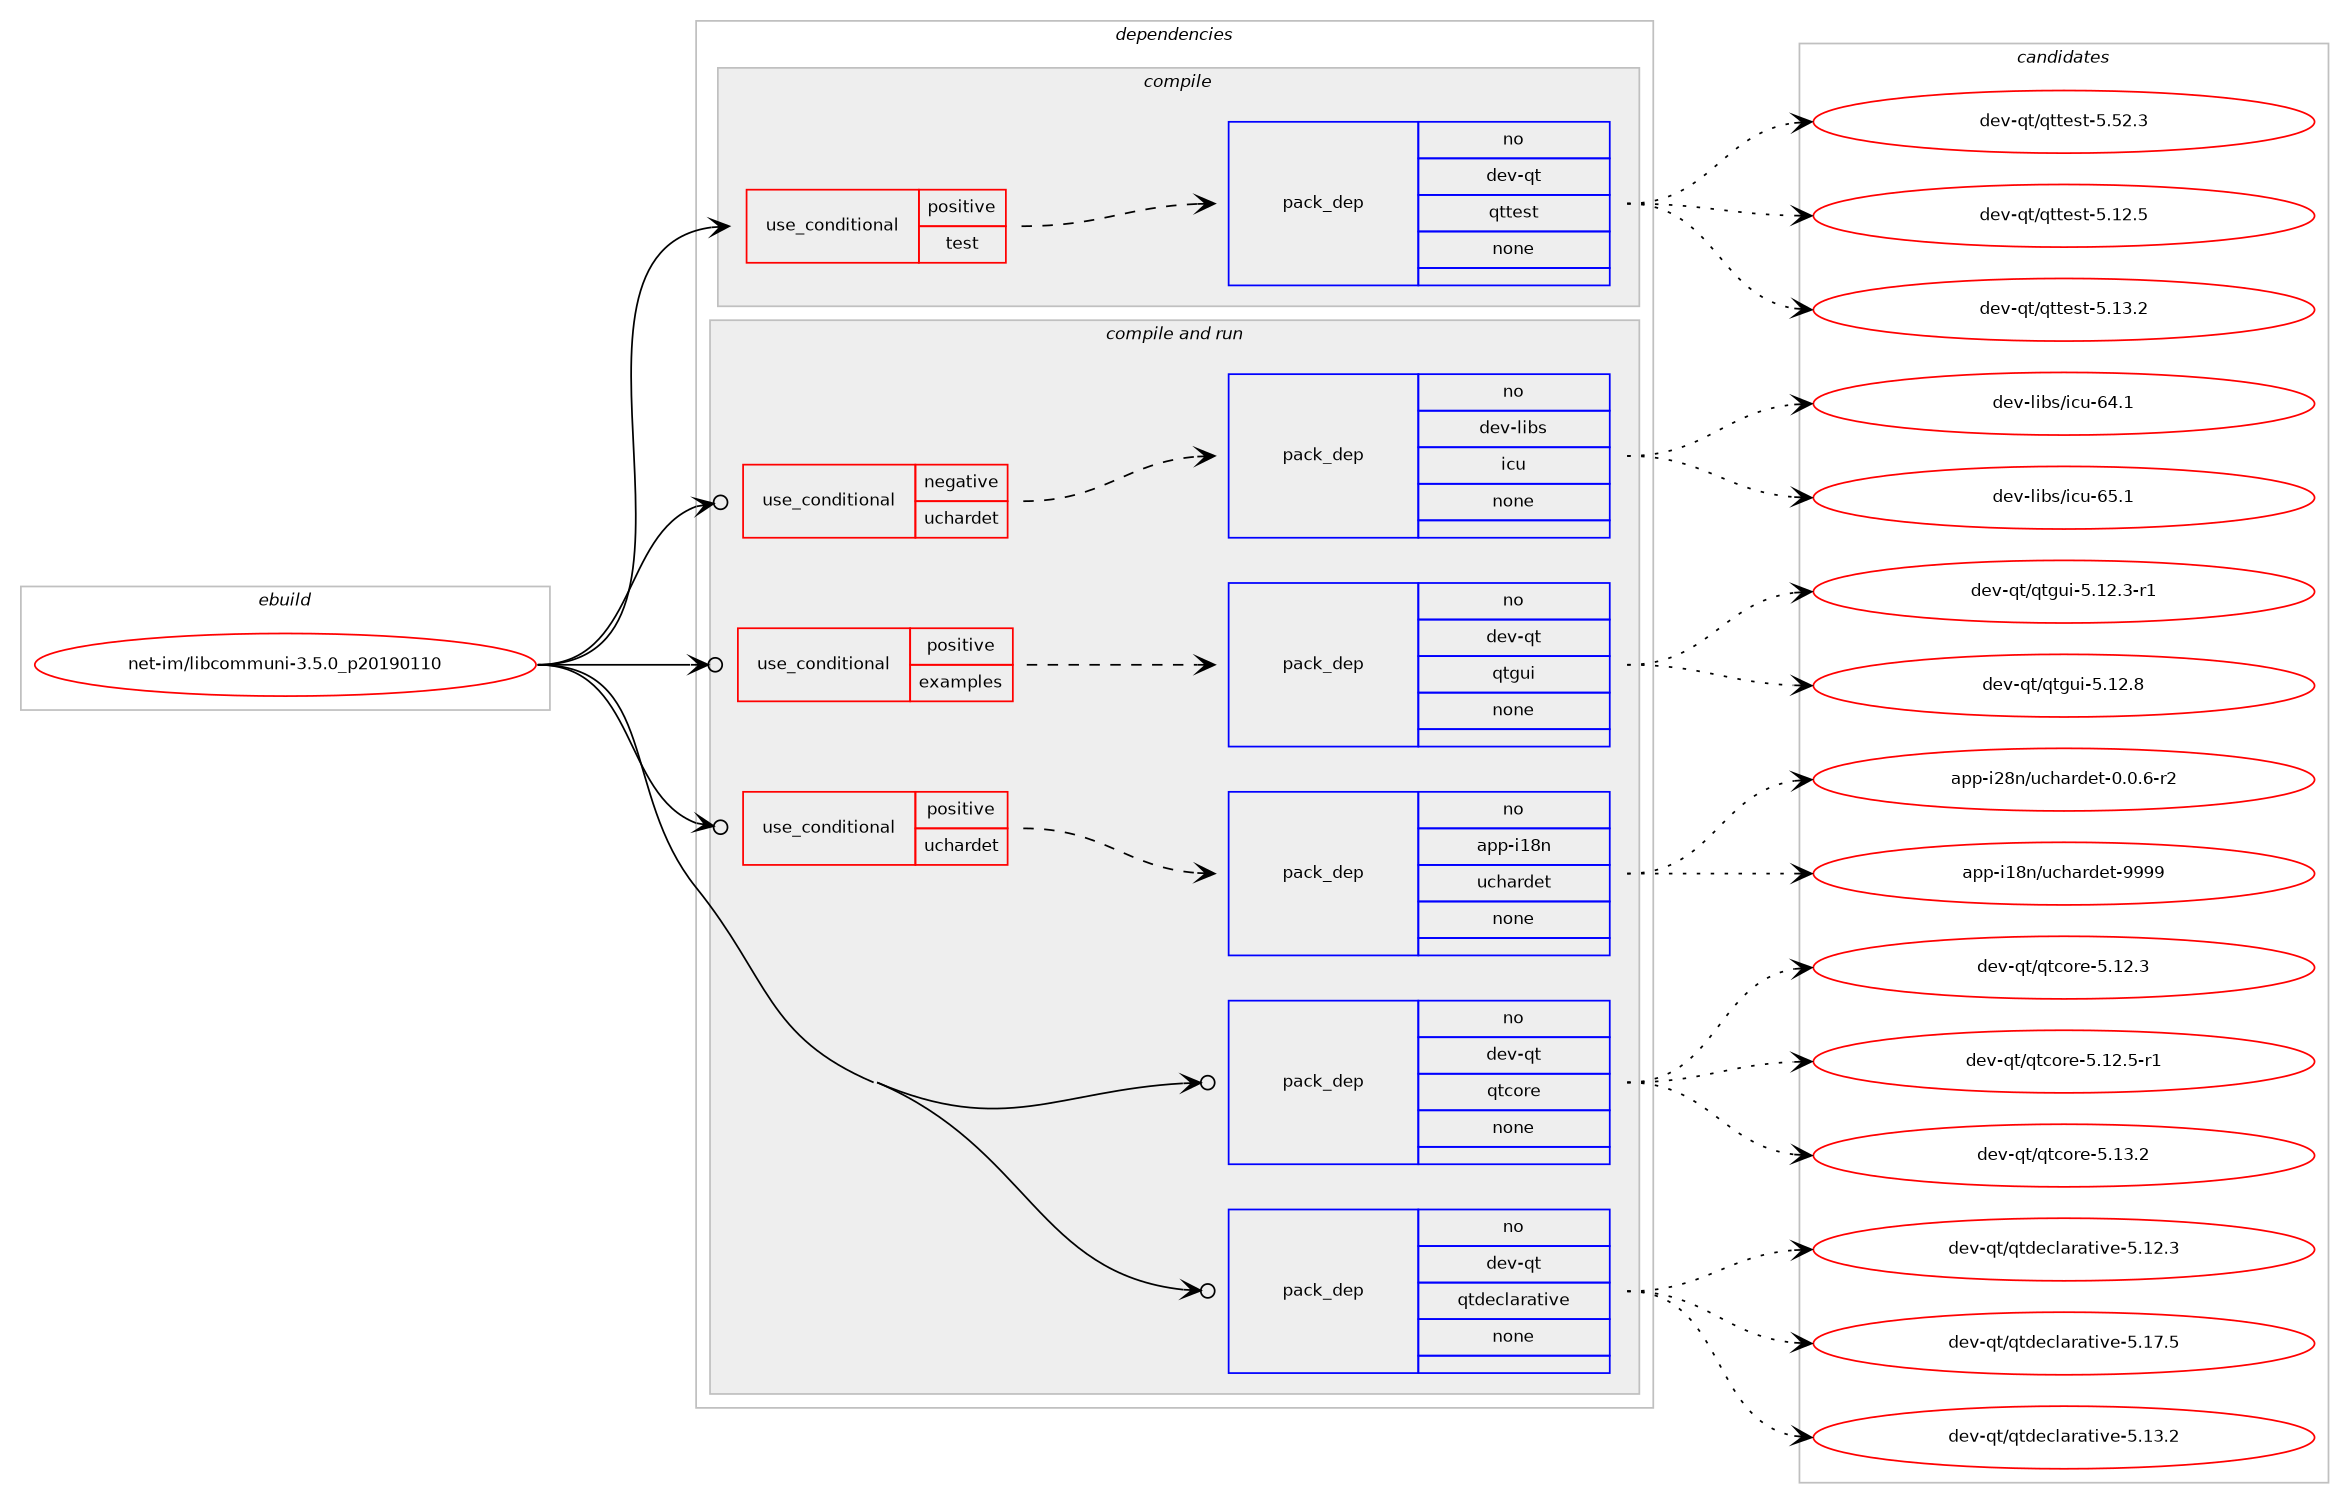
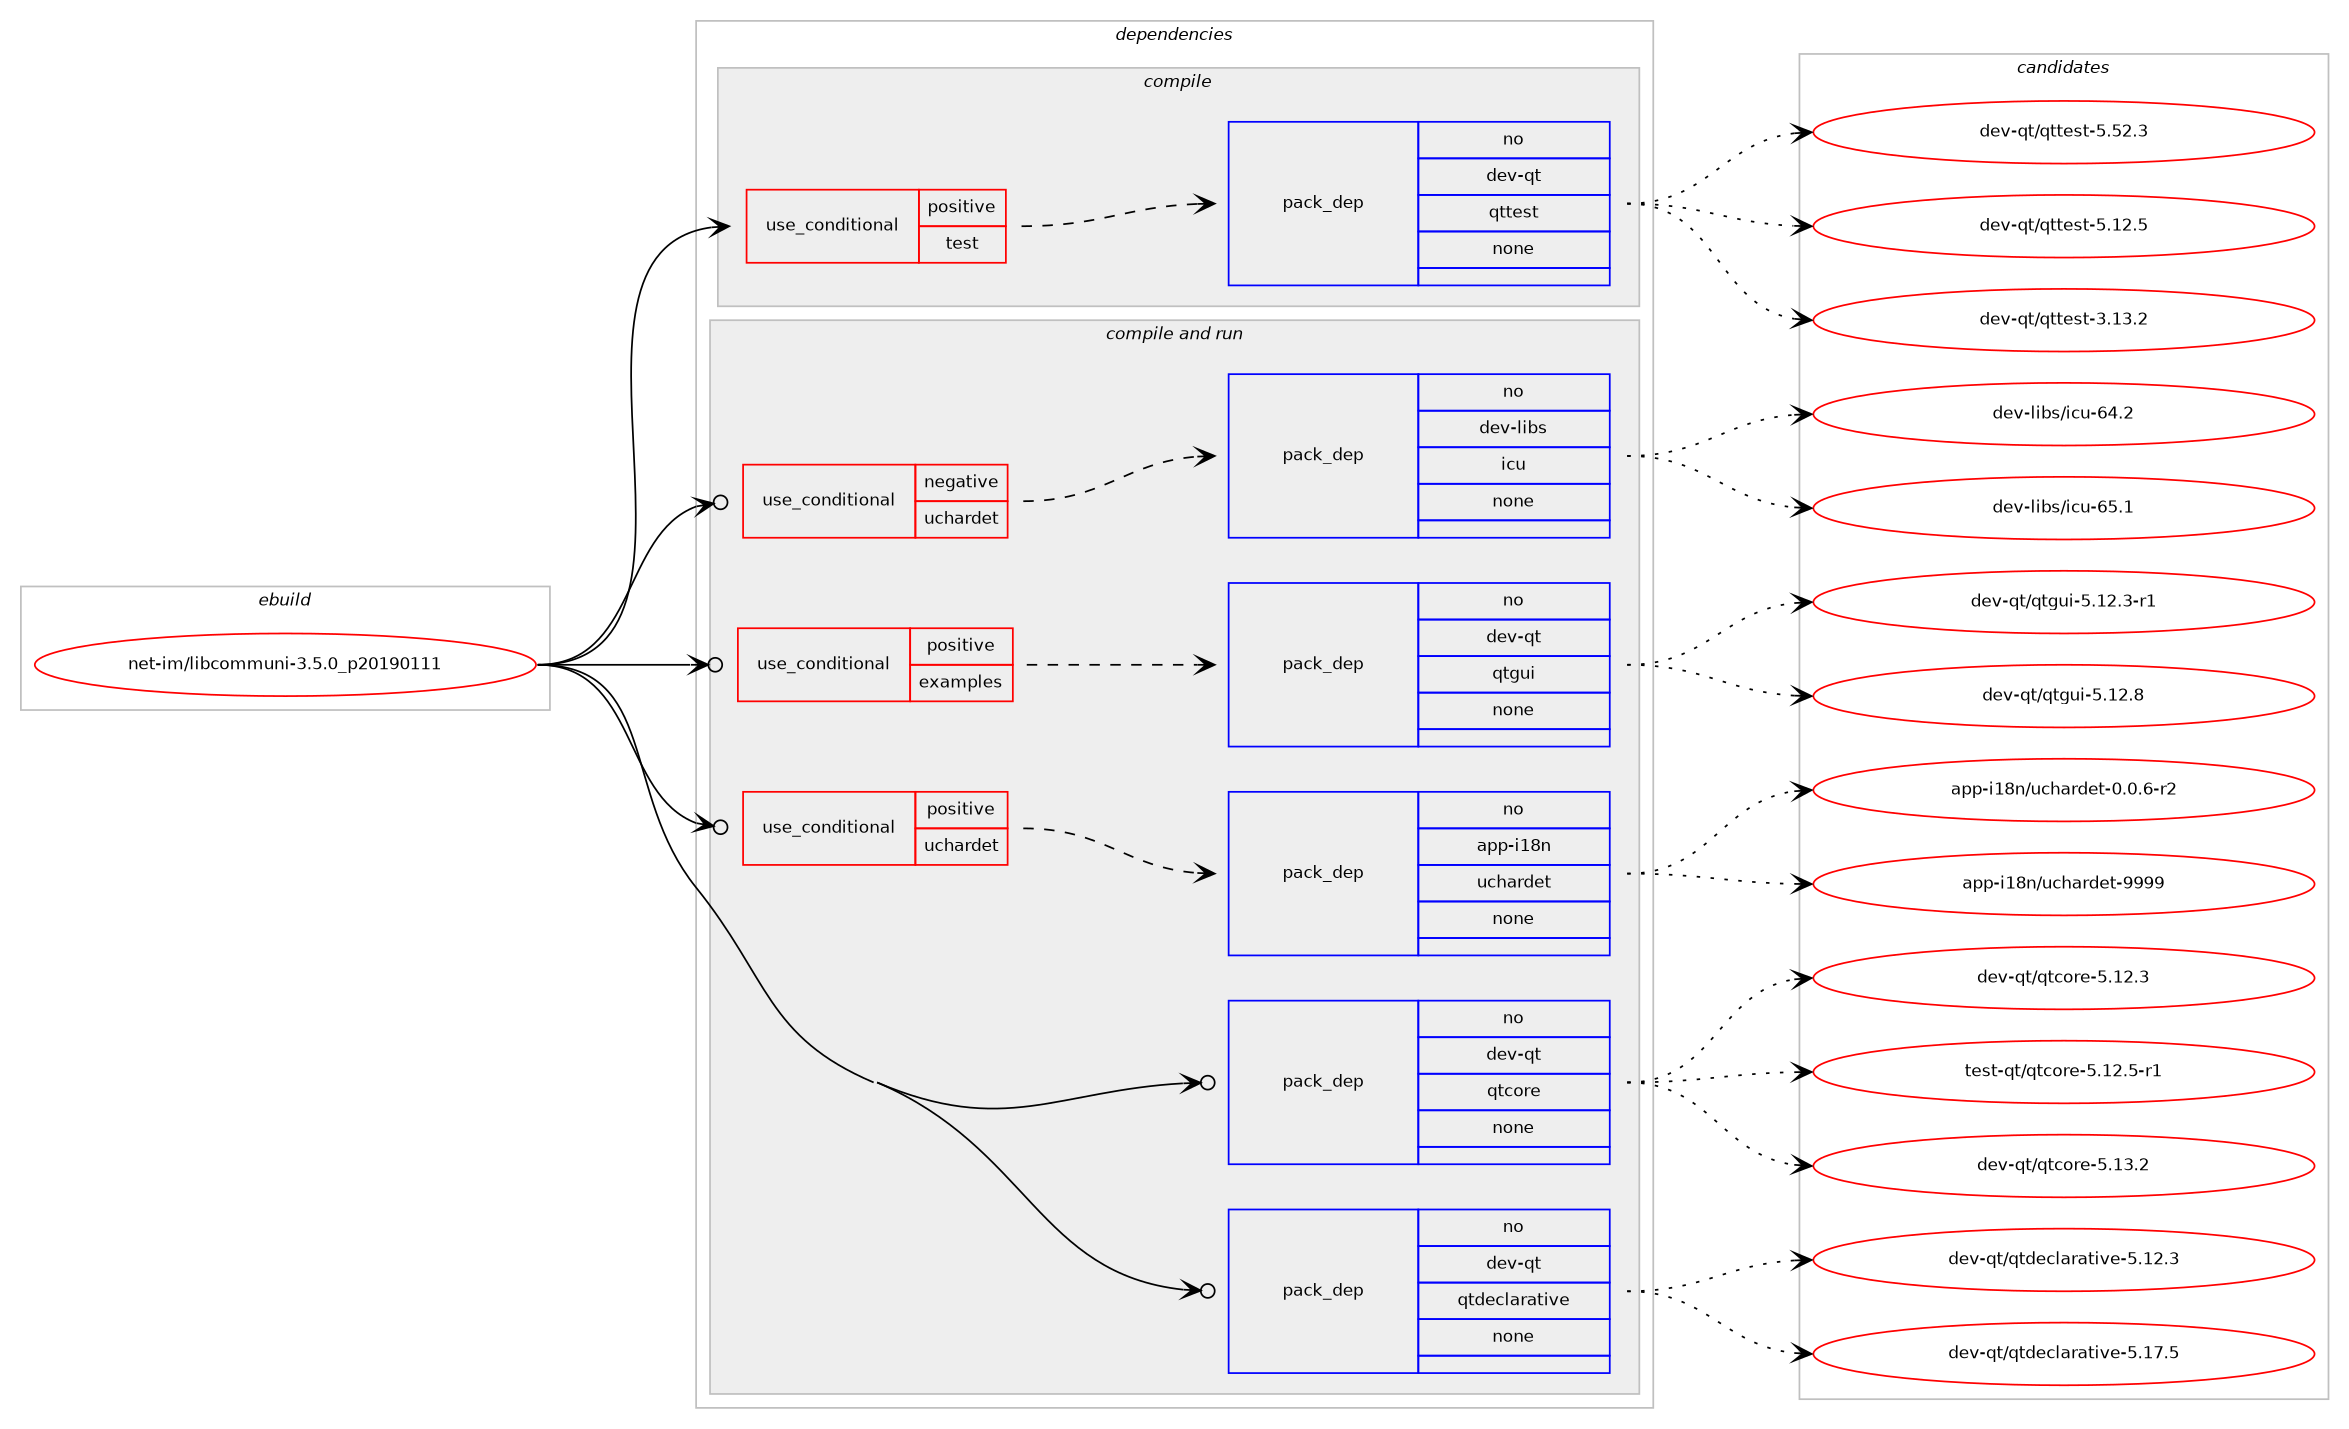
(2064, 310) -> (2064, 320)
(2064, 404) -> (2064, 414)
(285, 665) -> (285, 665)
(2064, 780) -> (2064, 790)
(2064, 1062) -> (2064, 1072)
(2064, 1437) -> none
